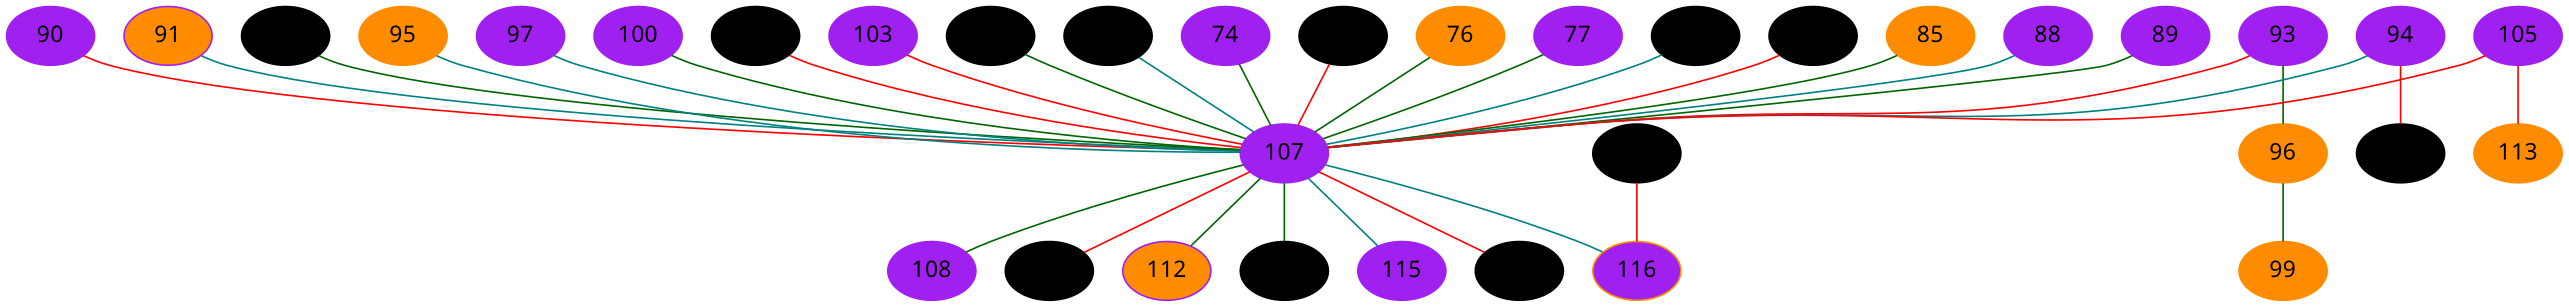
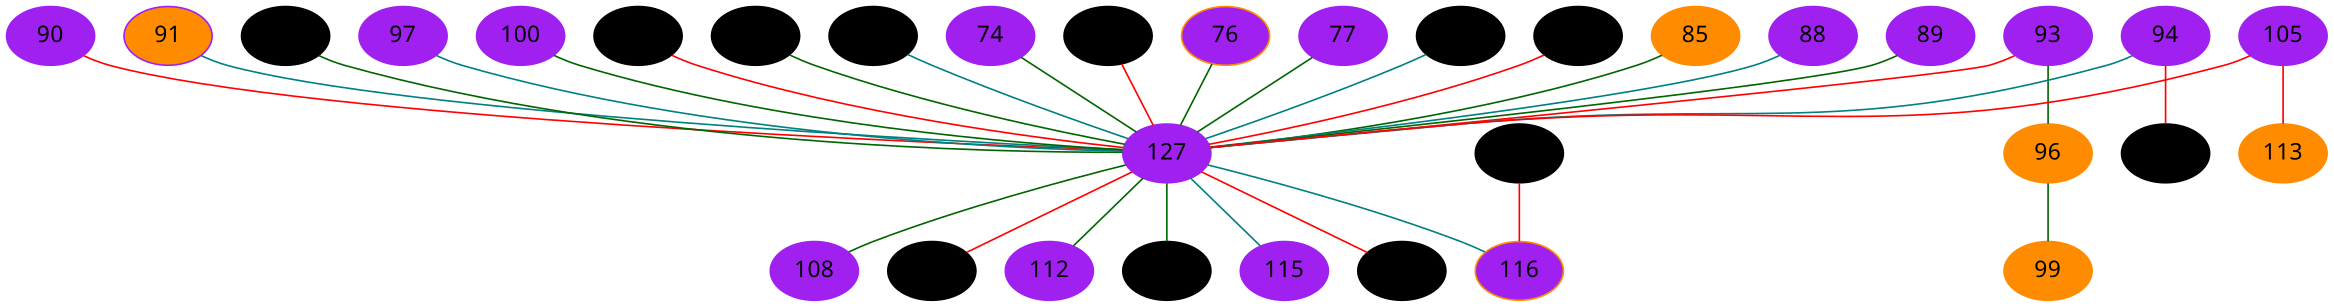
(403, 36) -> none
(873, 36) -> none
(1461, 36) -> (1226, 36)
(1284, 153) -> (1167, 153)
(1167, 271) -> (1049, 271)
